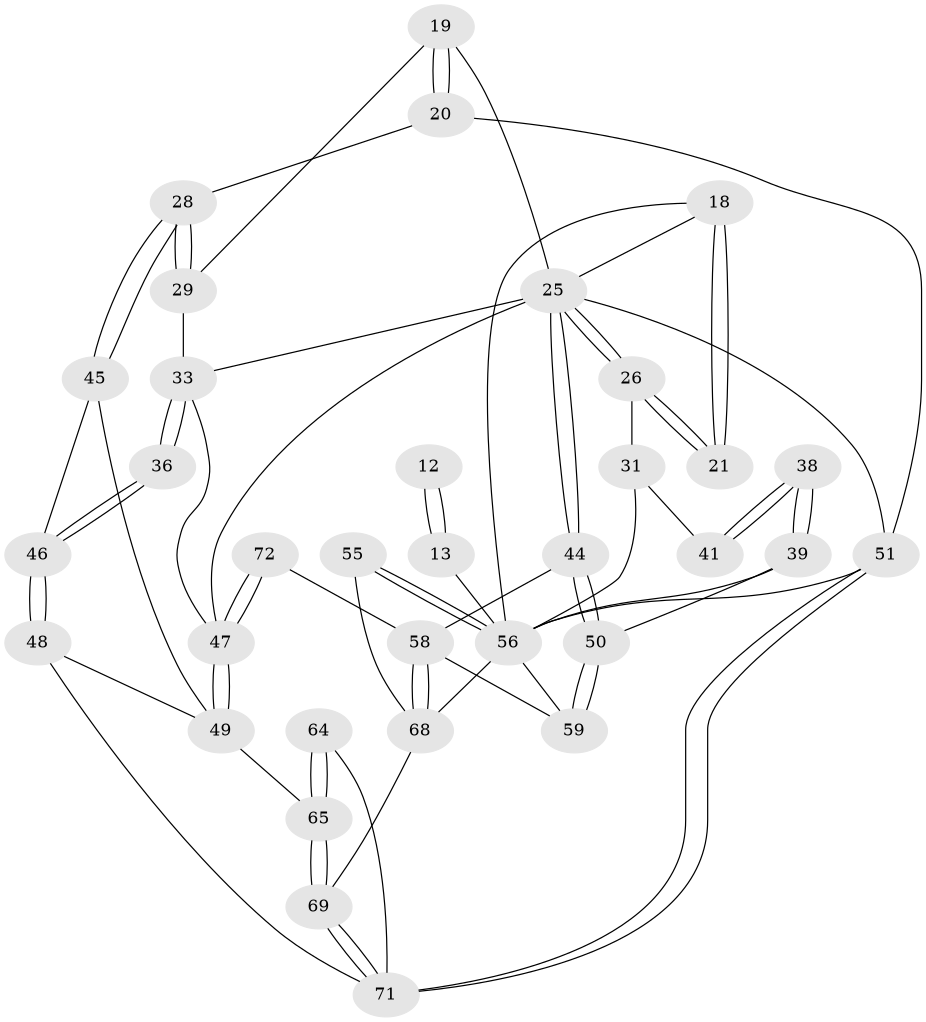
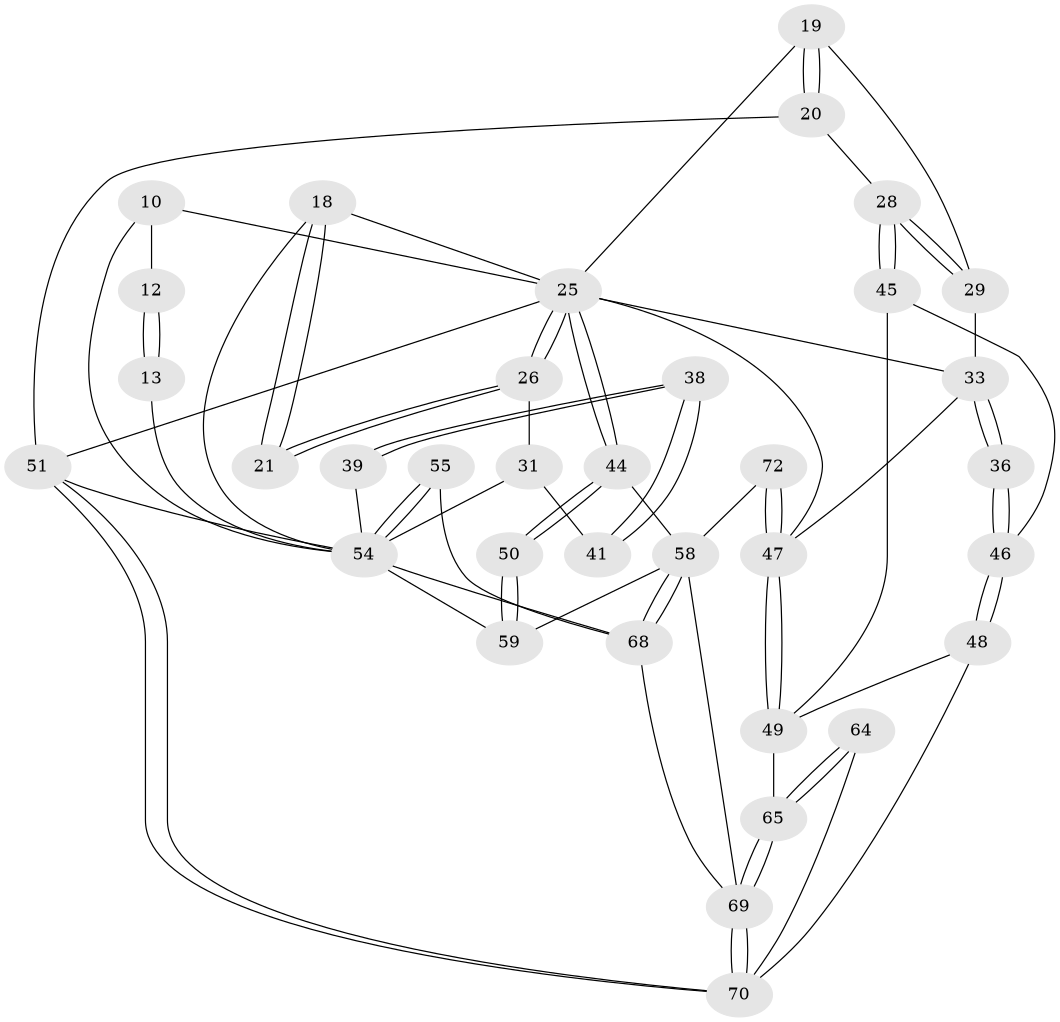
none -> (152, 203)
(680, 608) -> none
(508, 643) -> (364, 555)
none -> (713, 731)
(386, 995) -> (739, 995)
